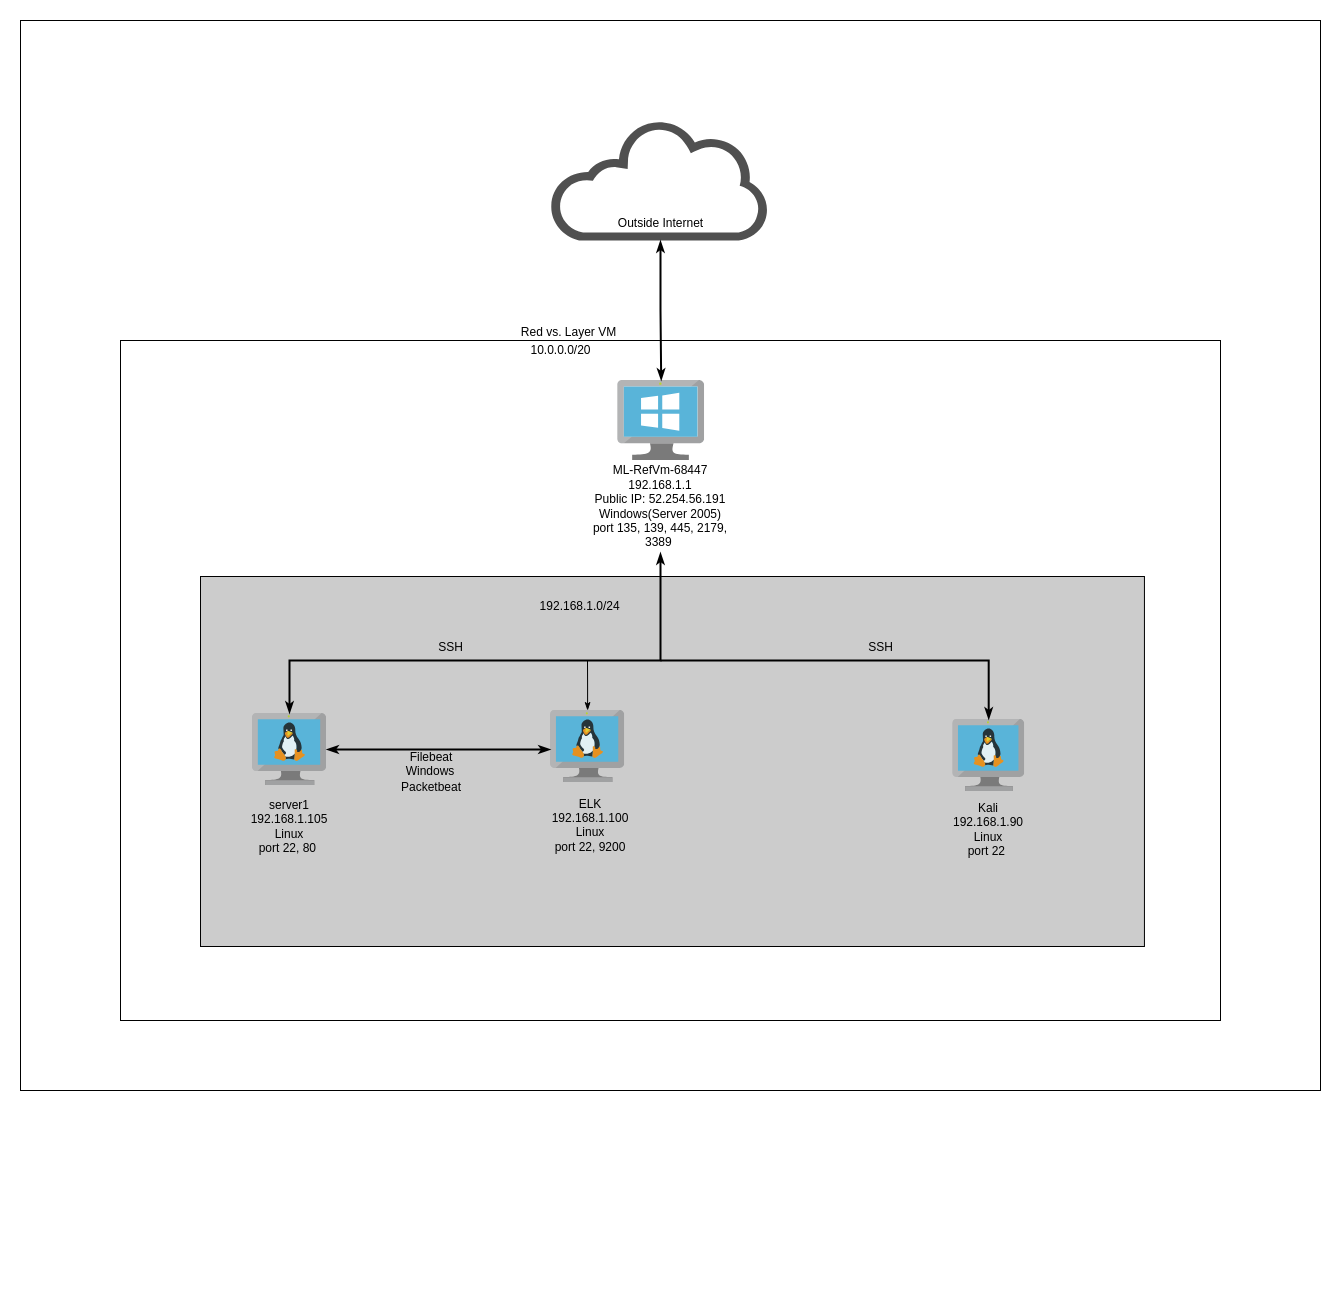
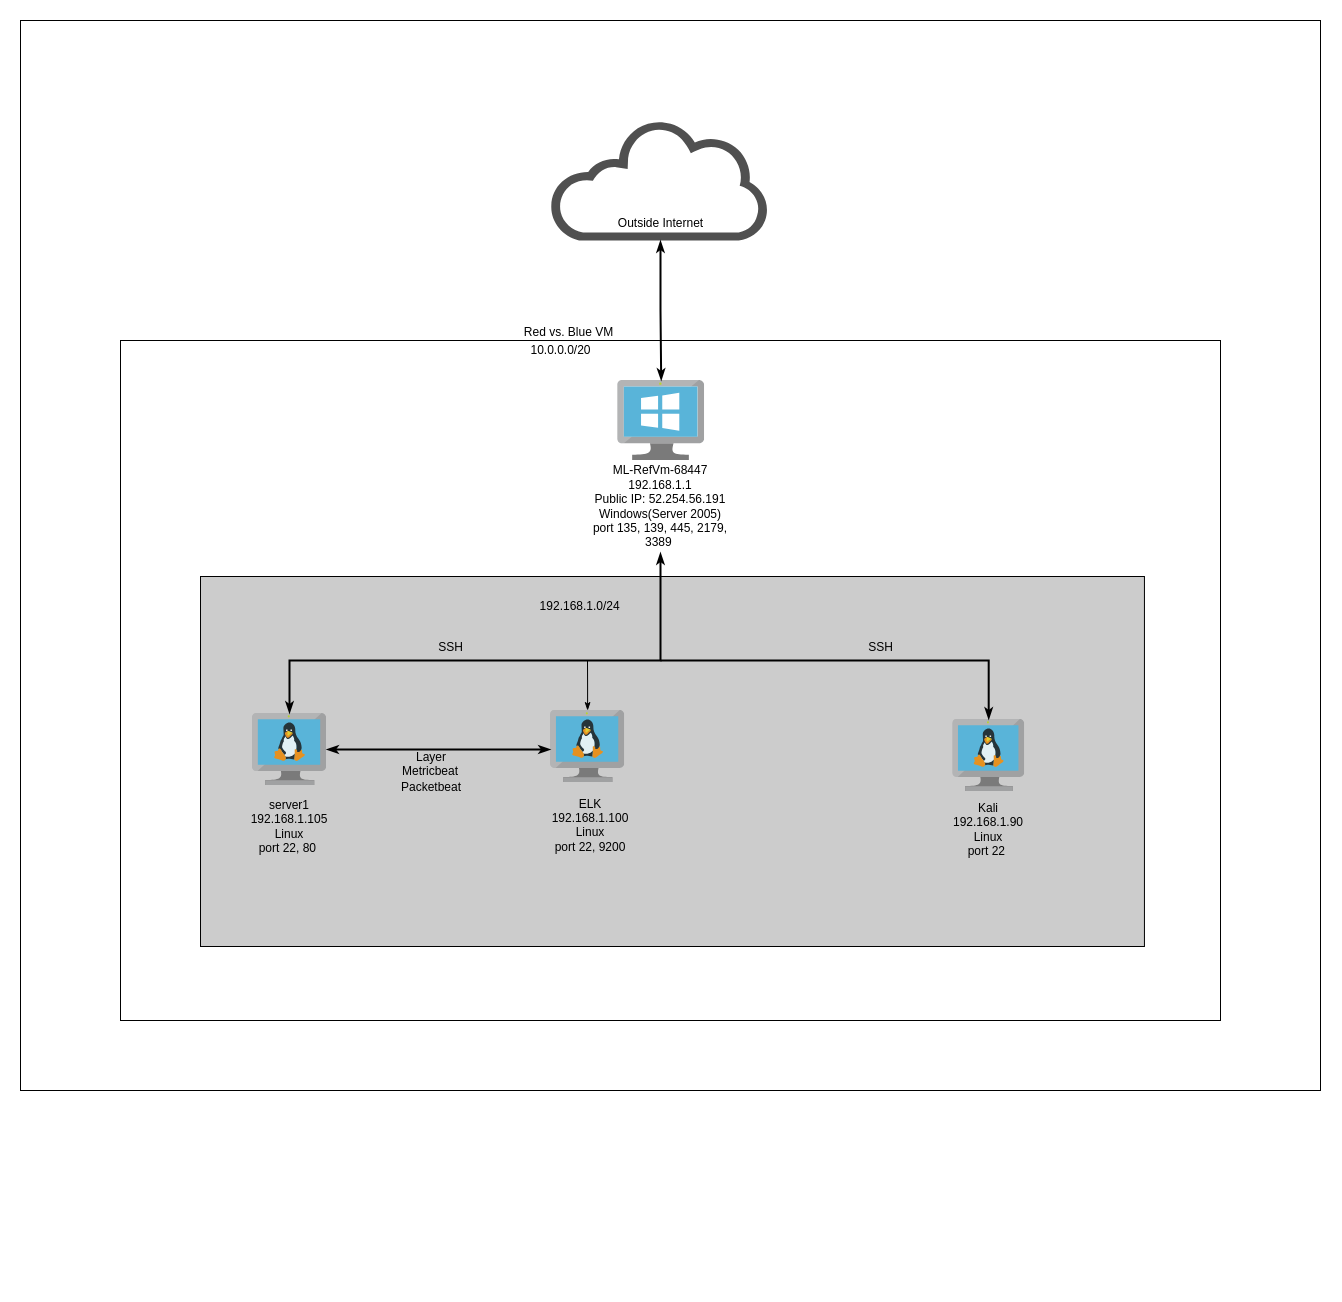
(569, 333) -> (569, 333)
(432, 758) -> (432, 758)
(431, 772) -> (431, 772)
